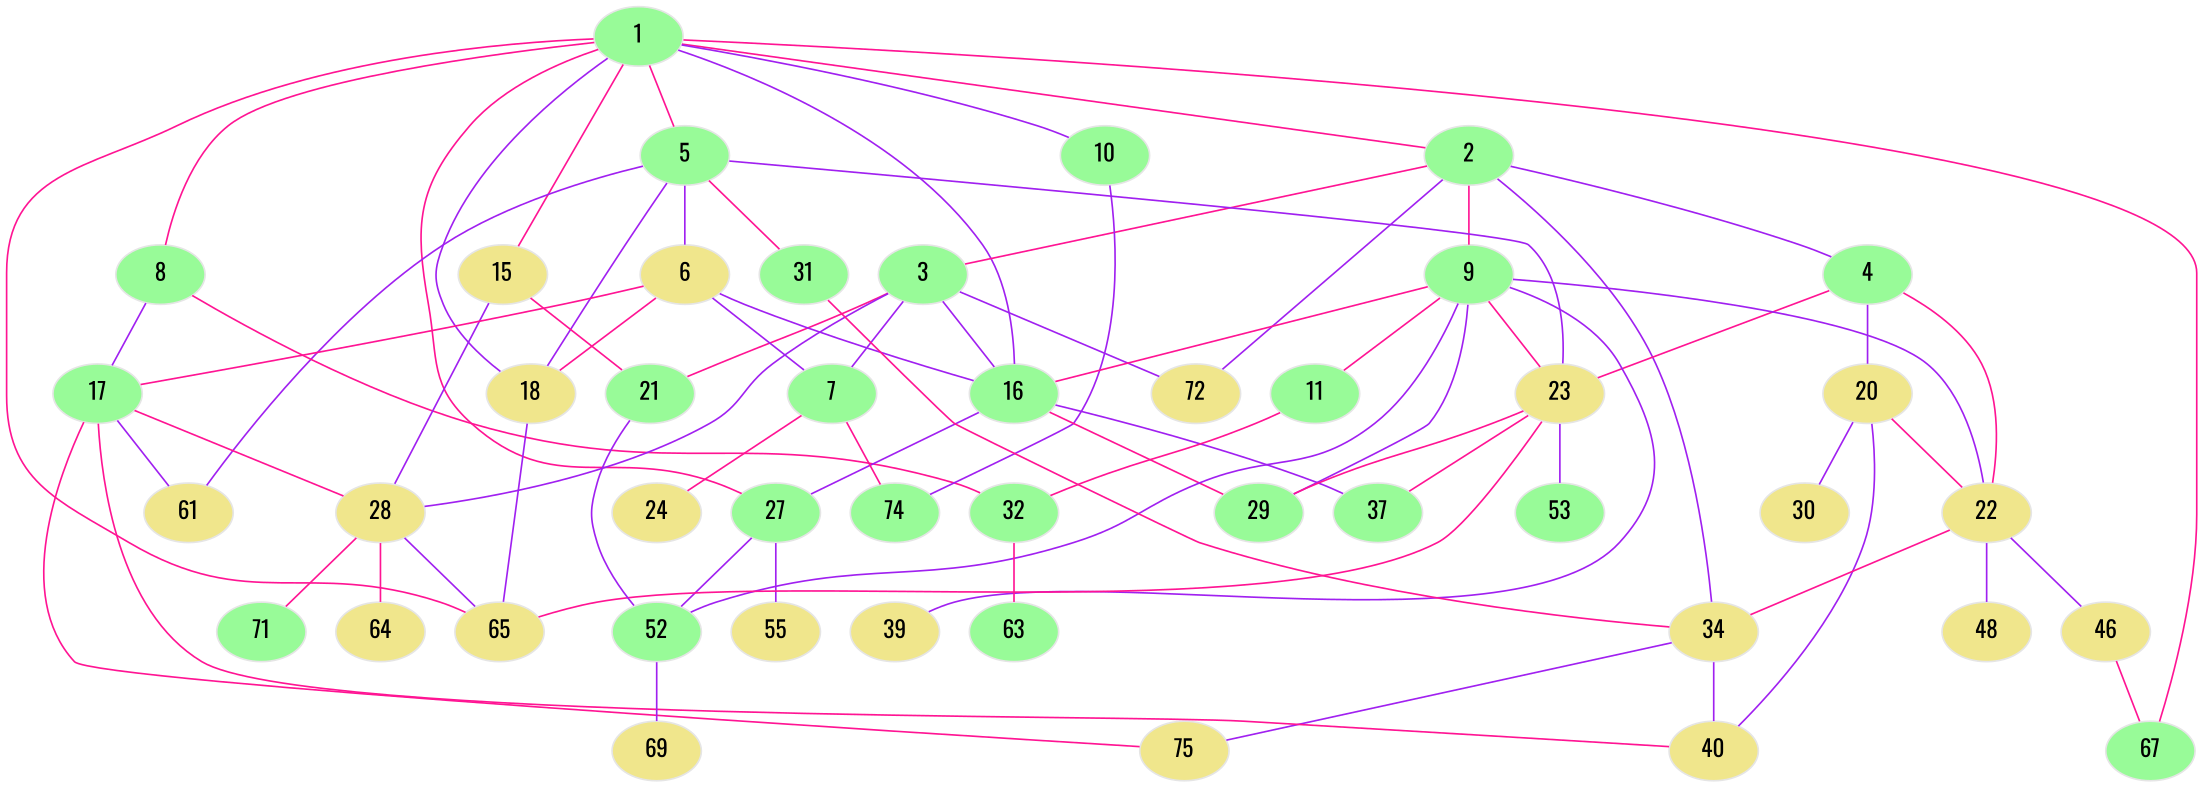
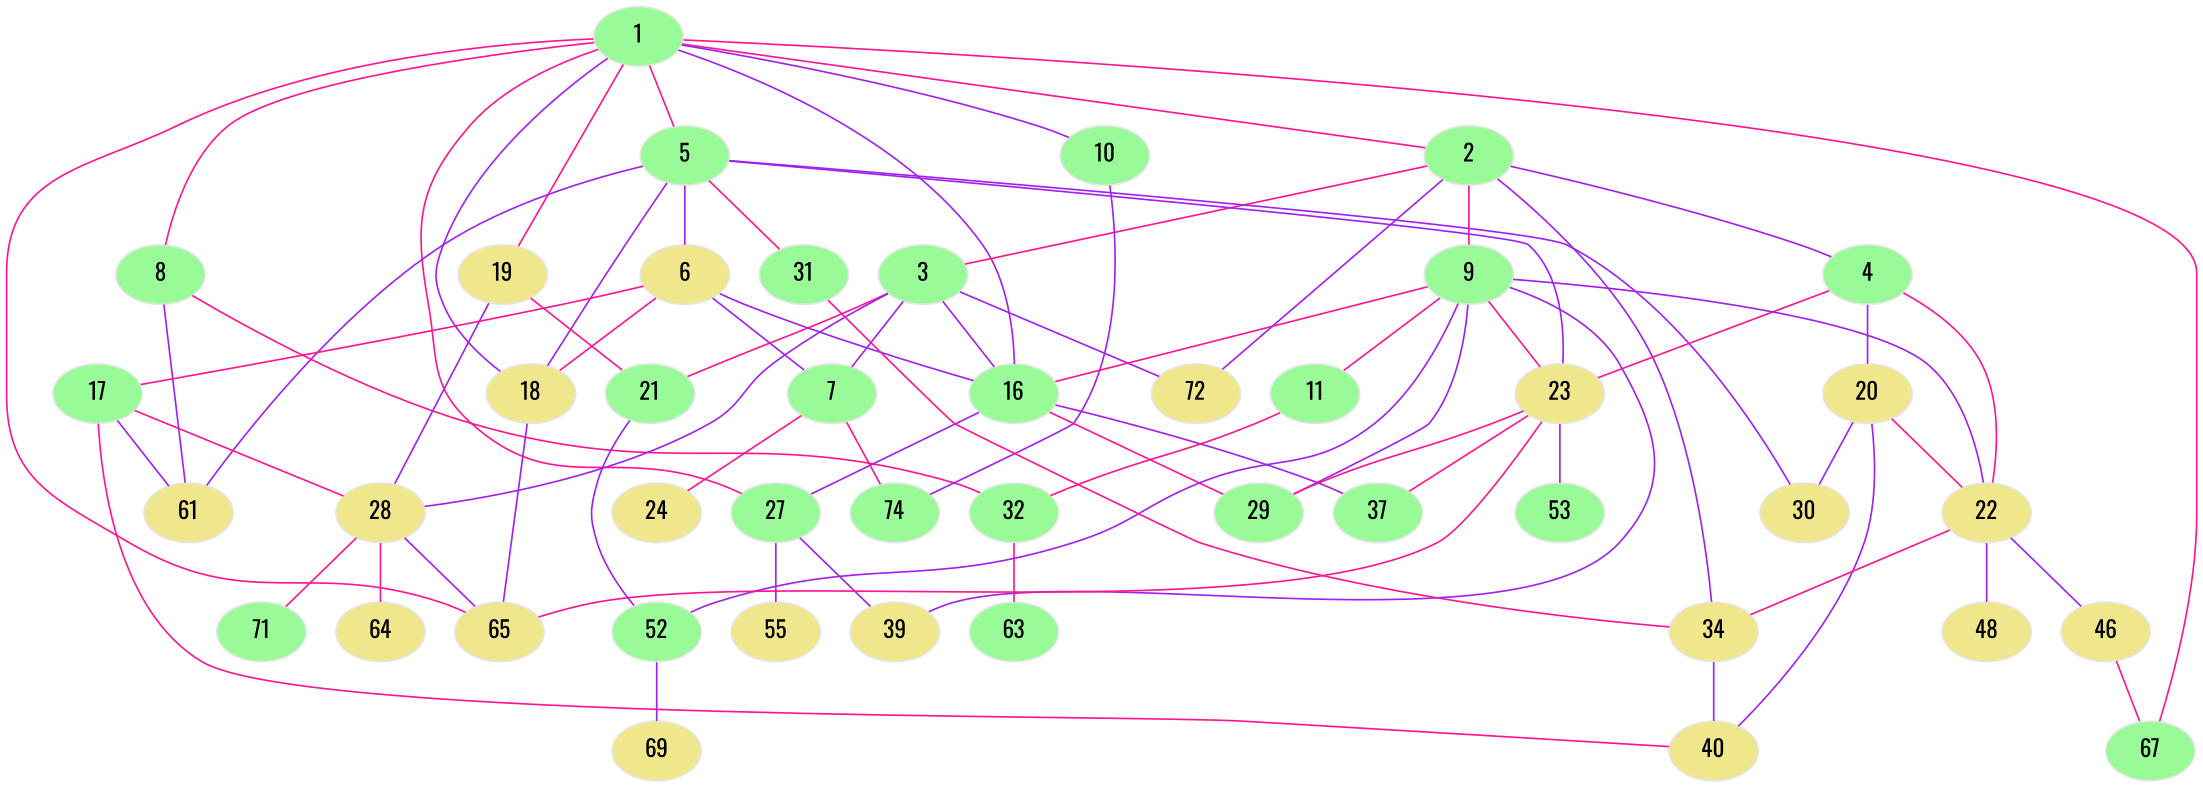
none -> (1547, 241)
(503, 275) -> (503, 275)
(129, 334) -> (175, 394)
(716, 572) -> (830, 567)
(1184, 751) -> none
